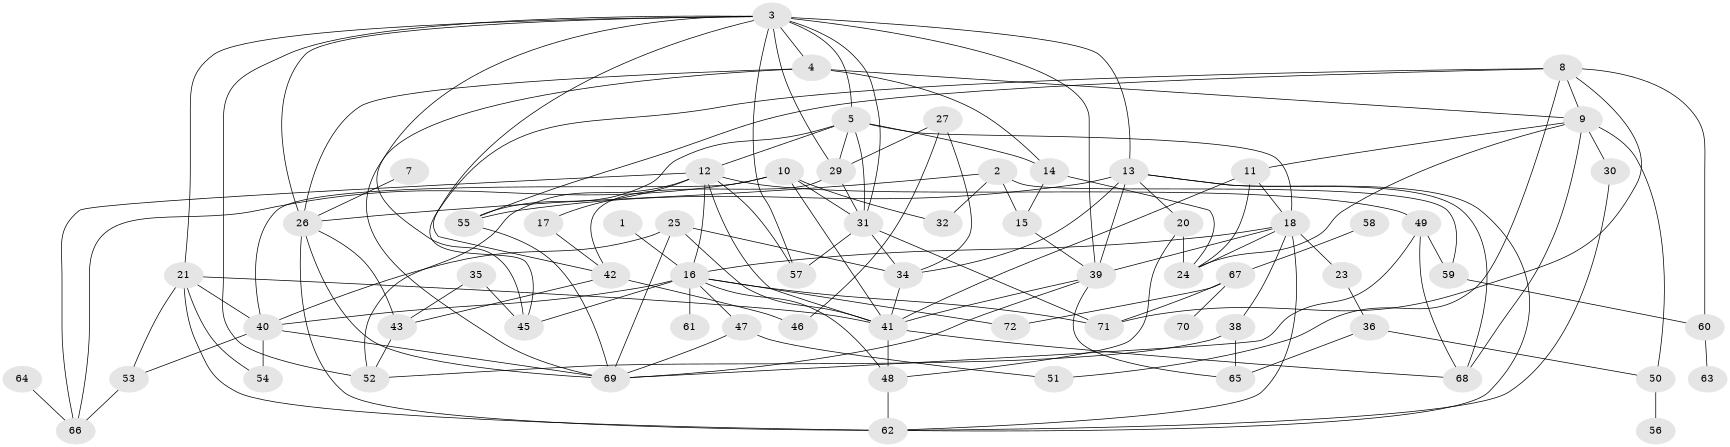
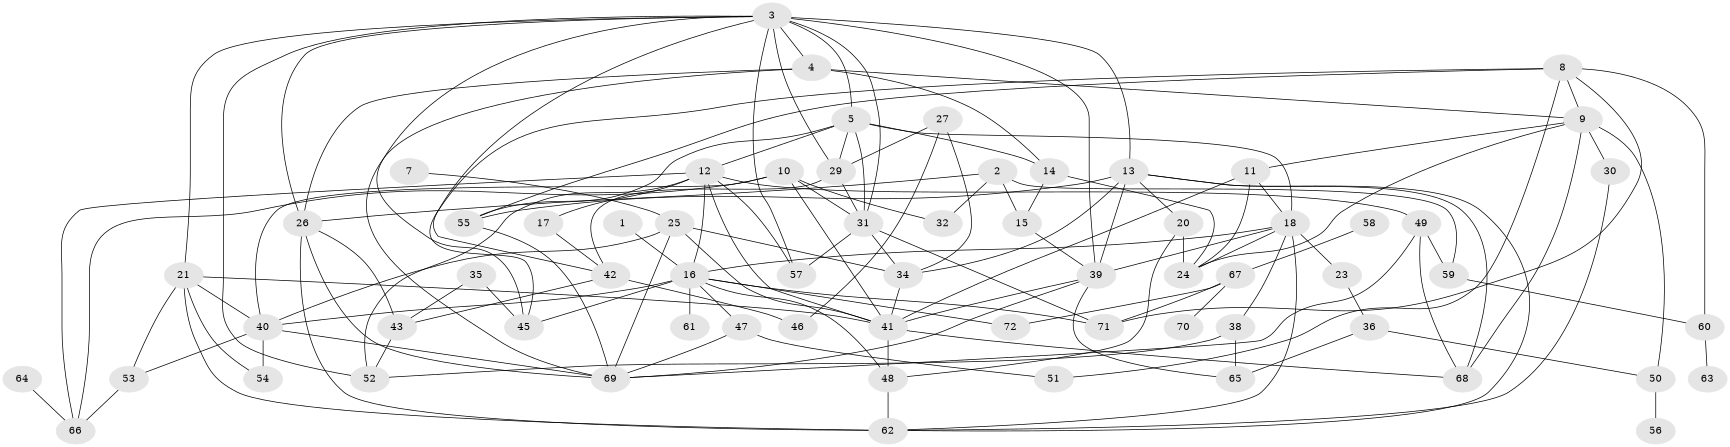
(350, 200) -> (546, 187)
